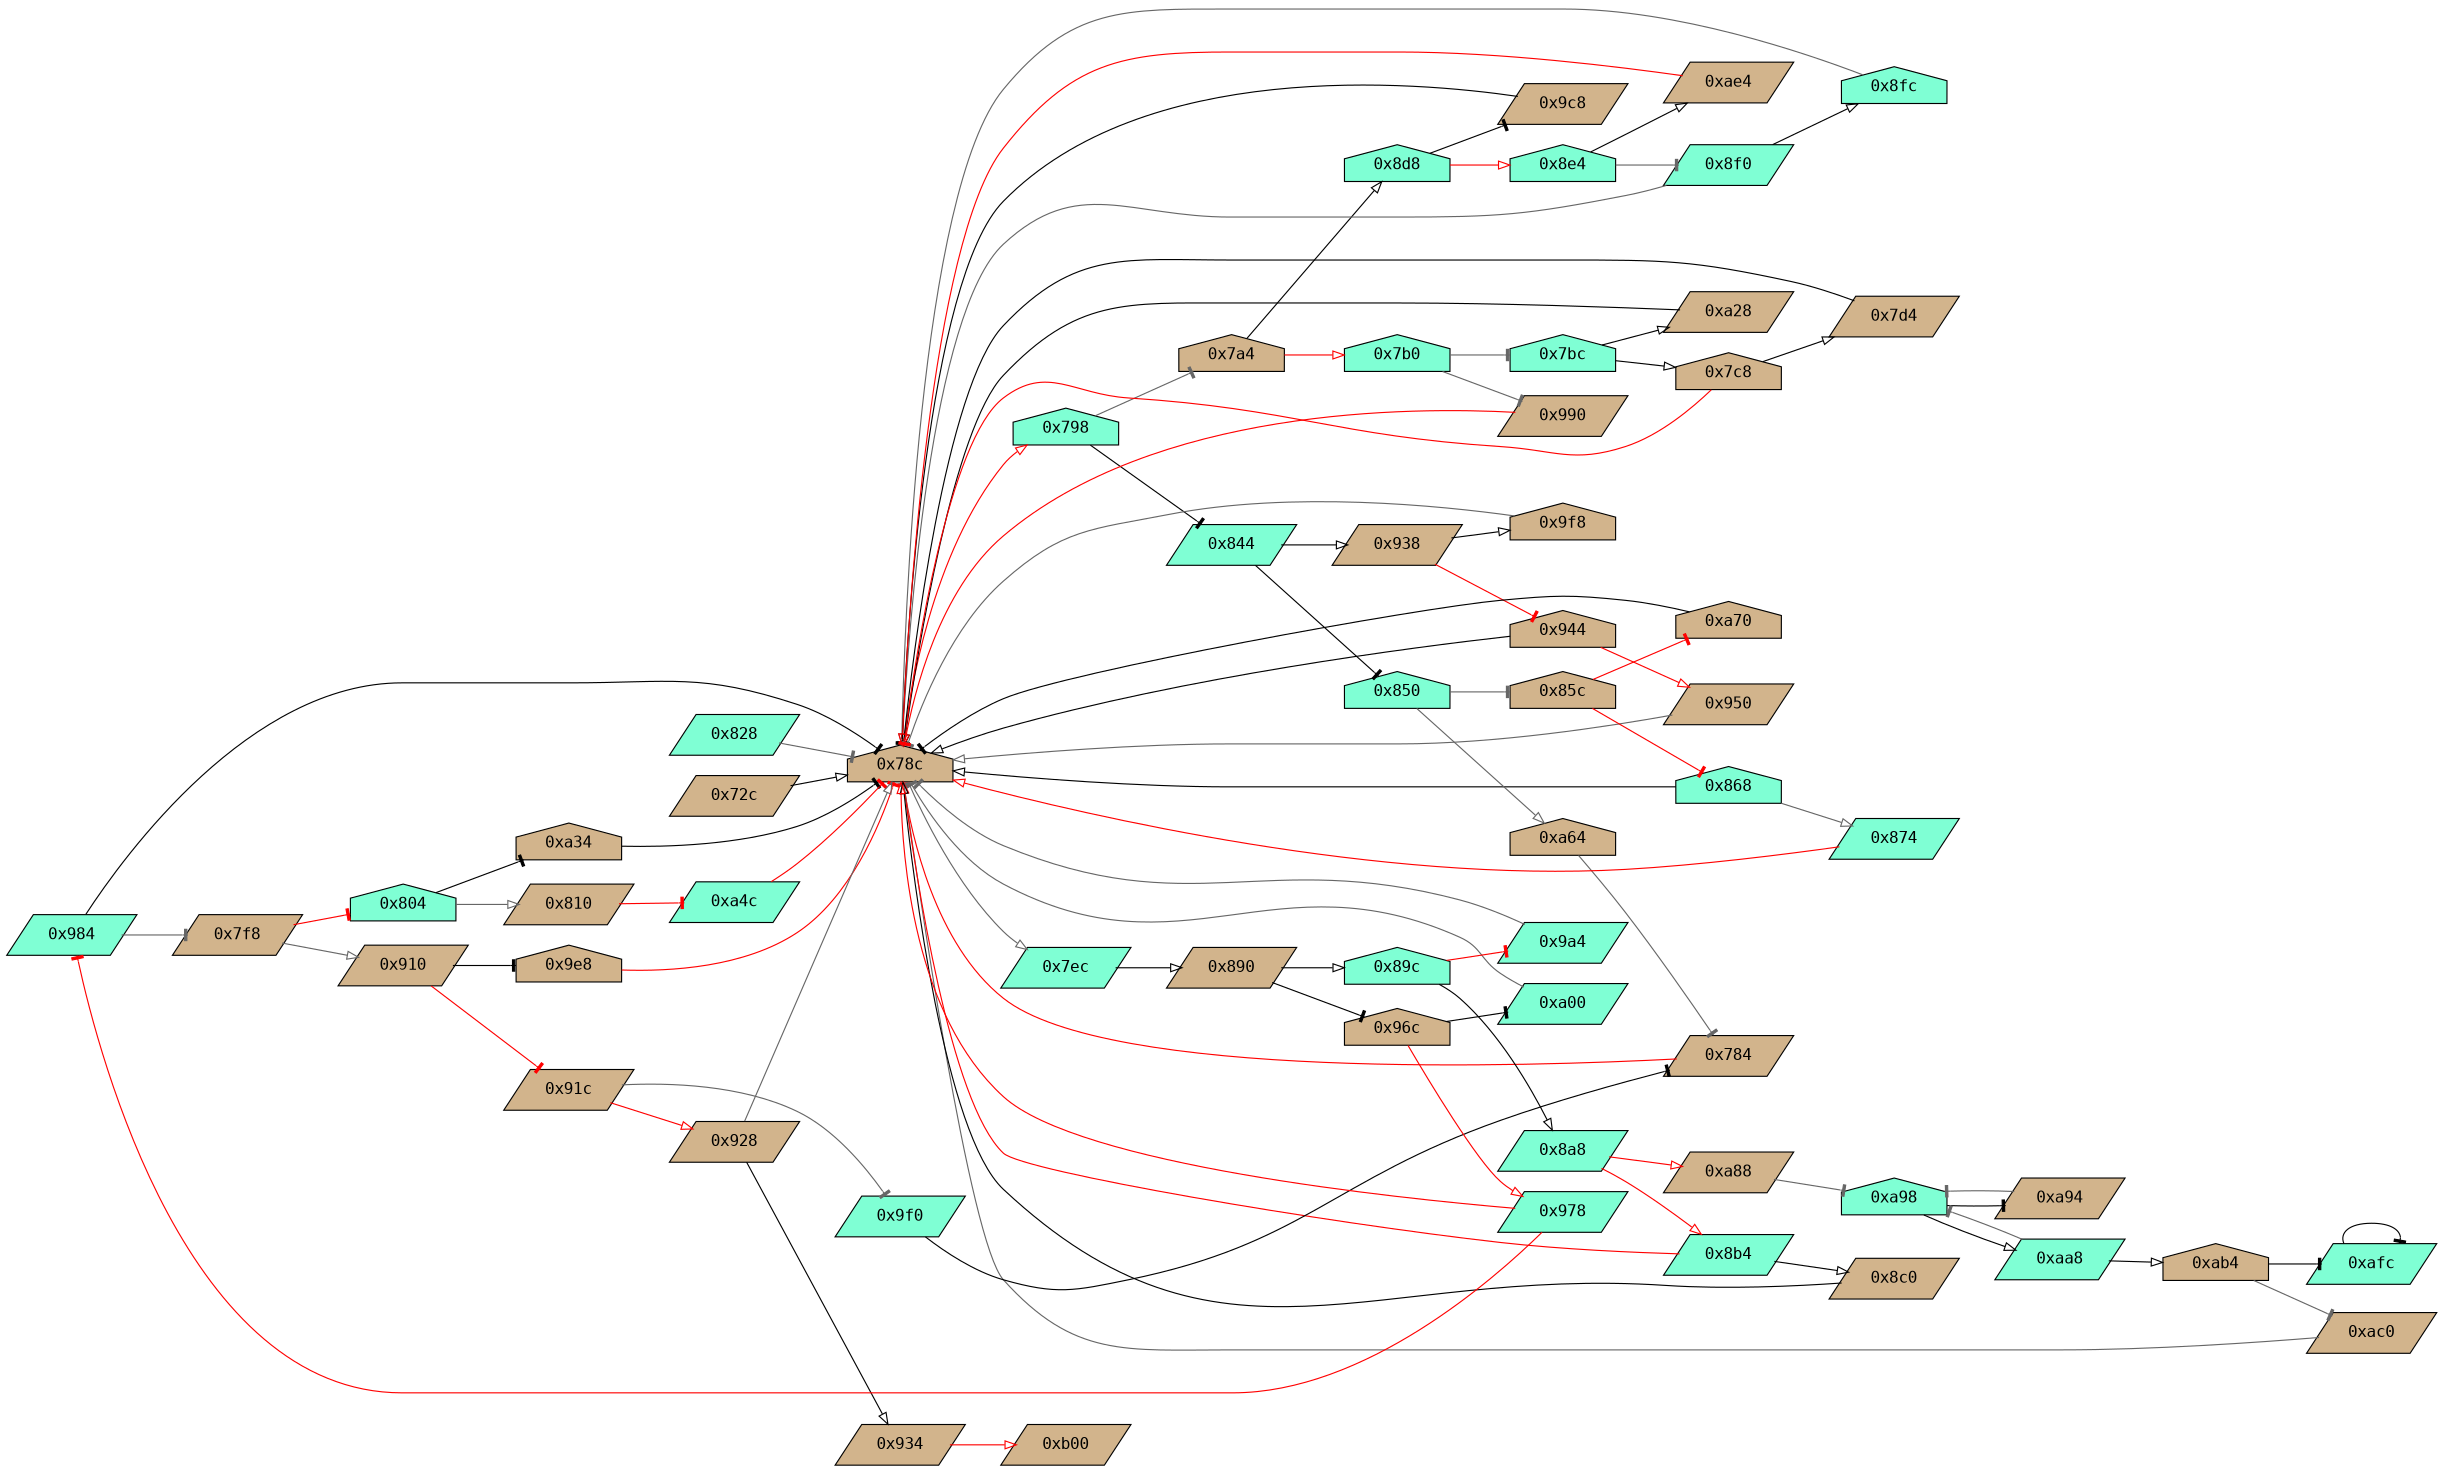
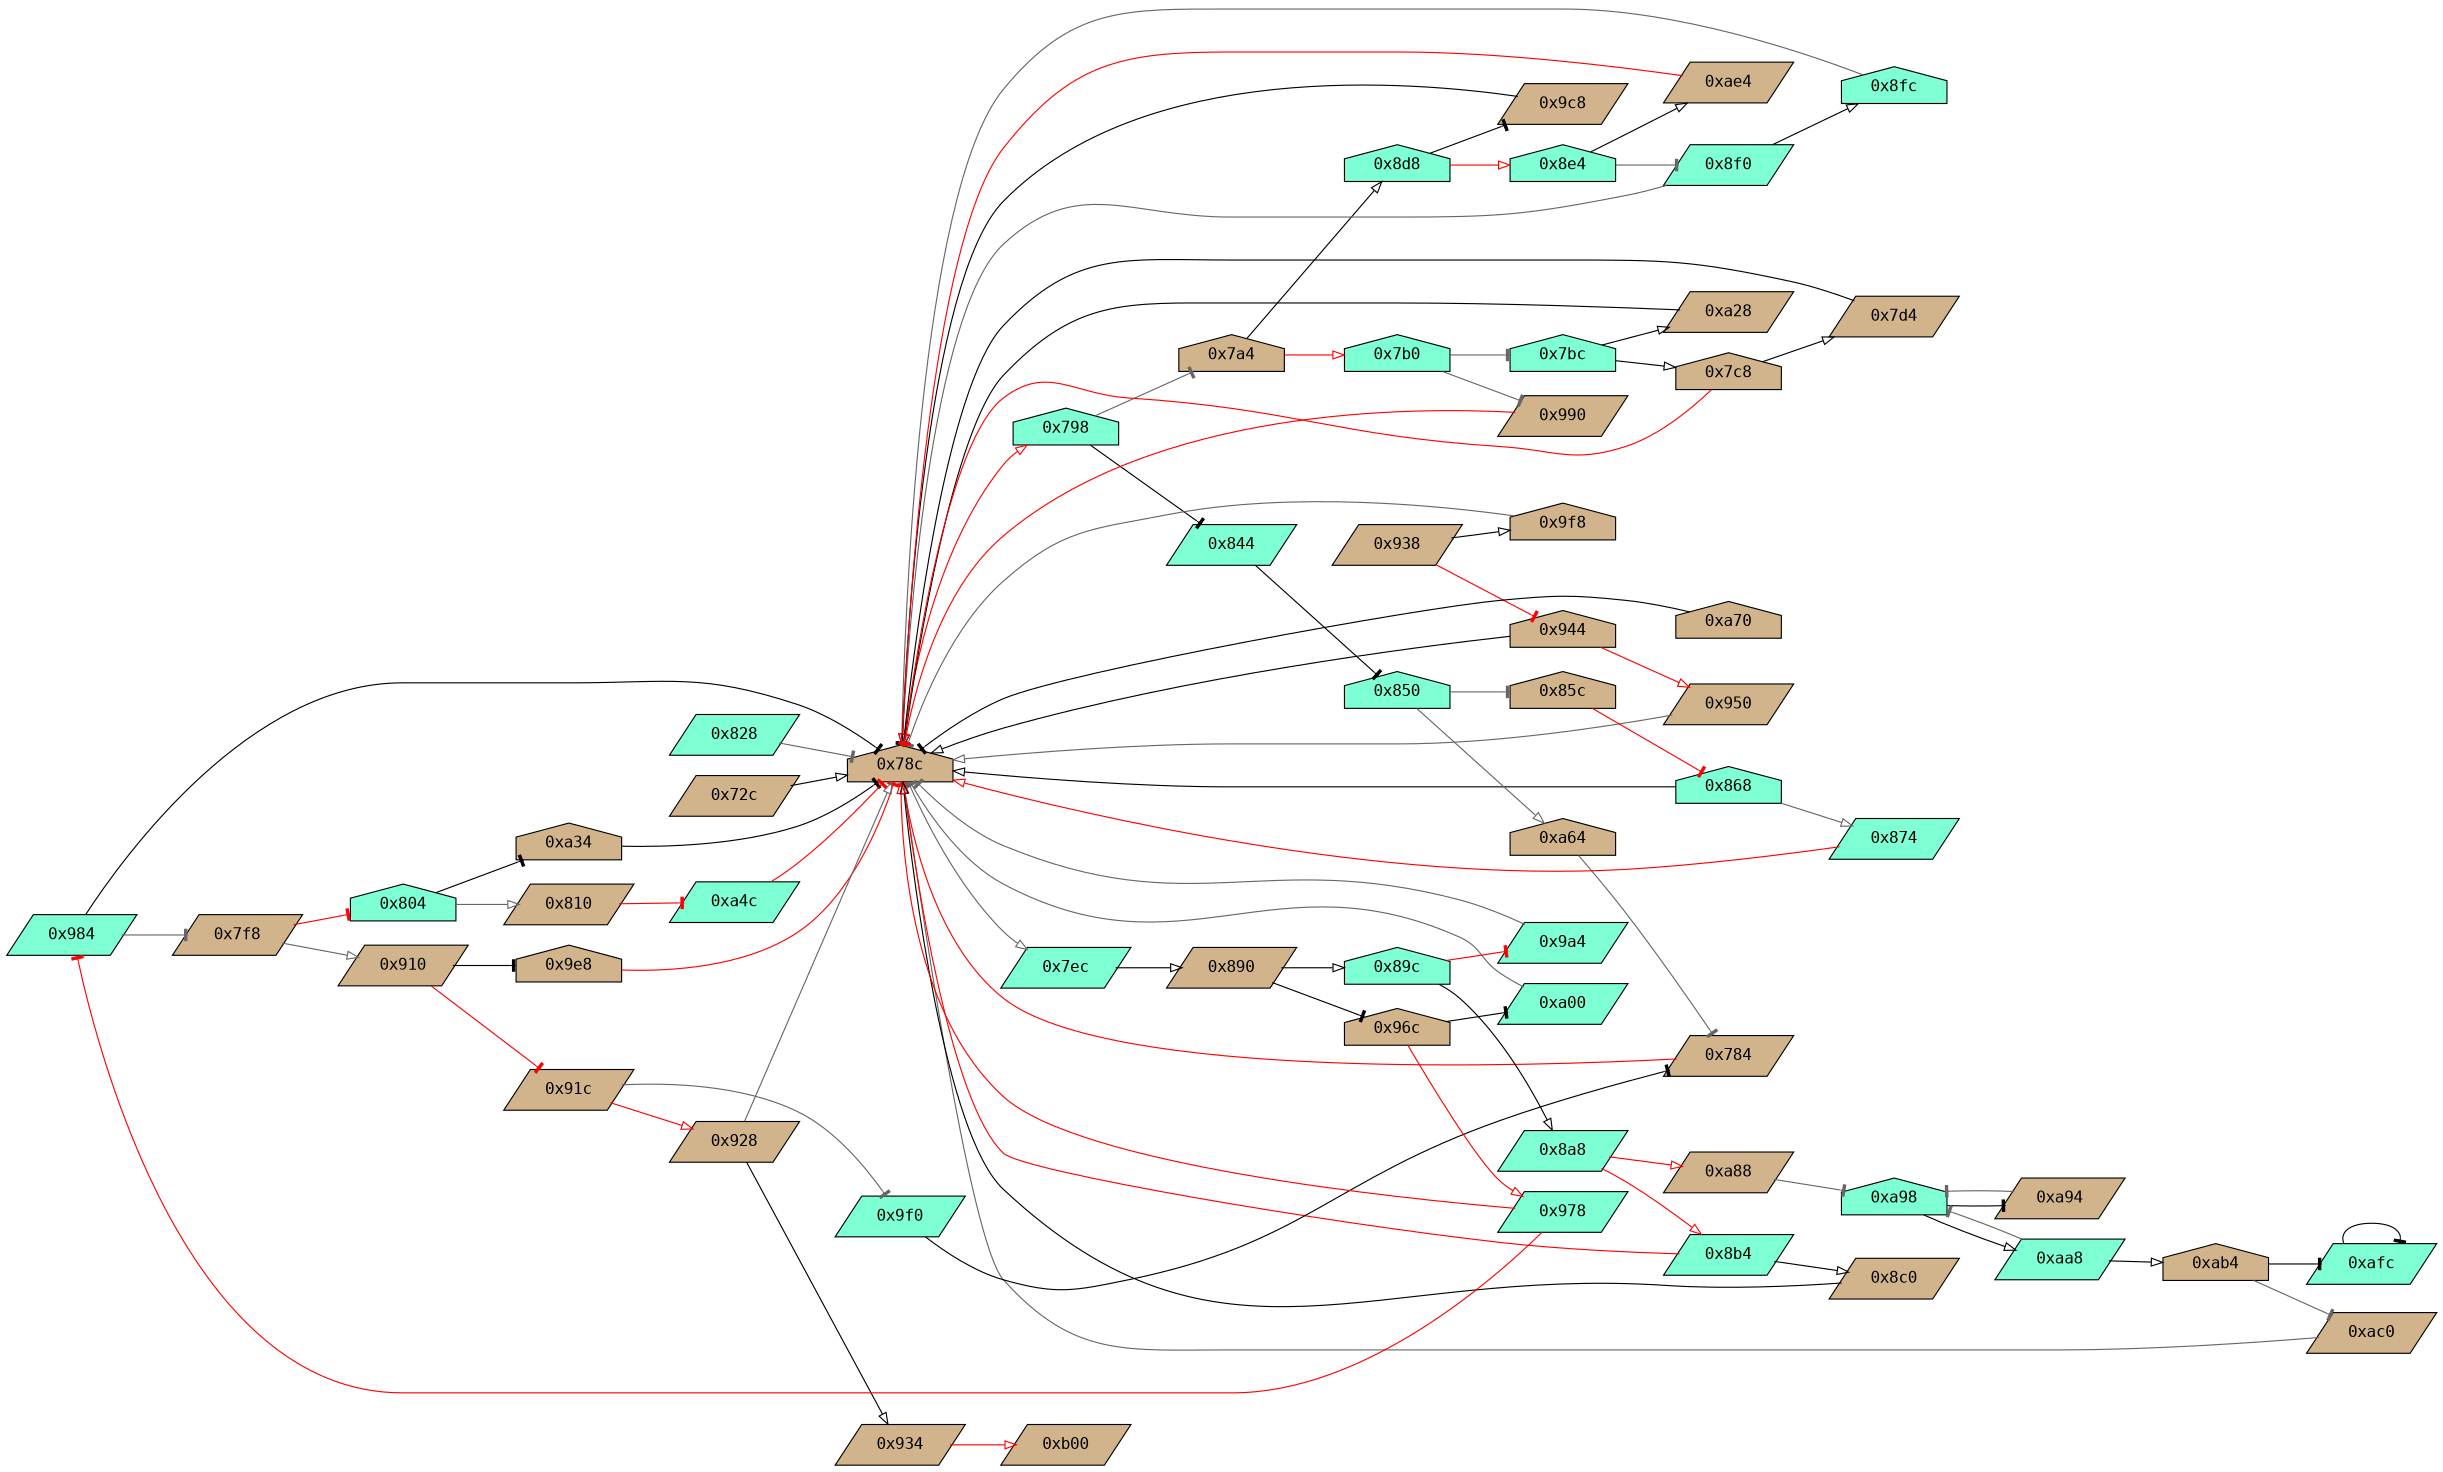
(1309, 545) -> none
(1643, 658) -> none
